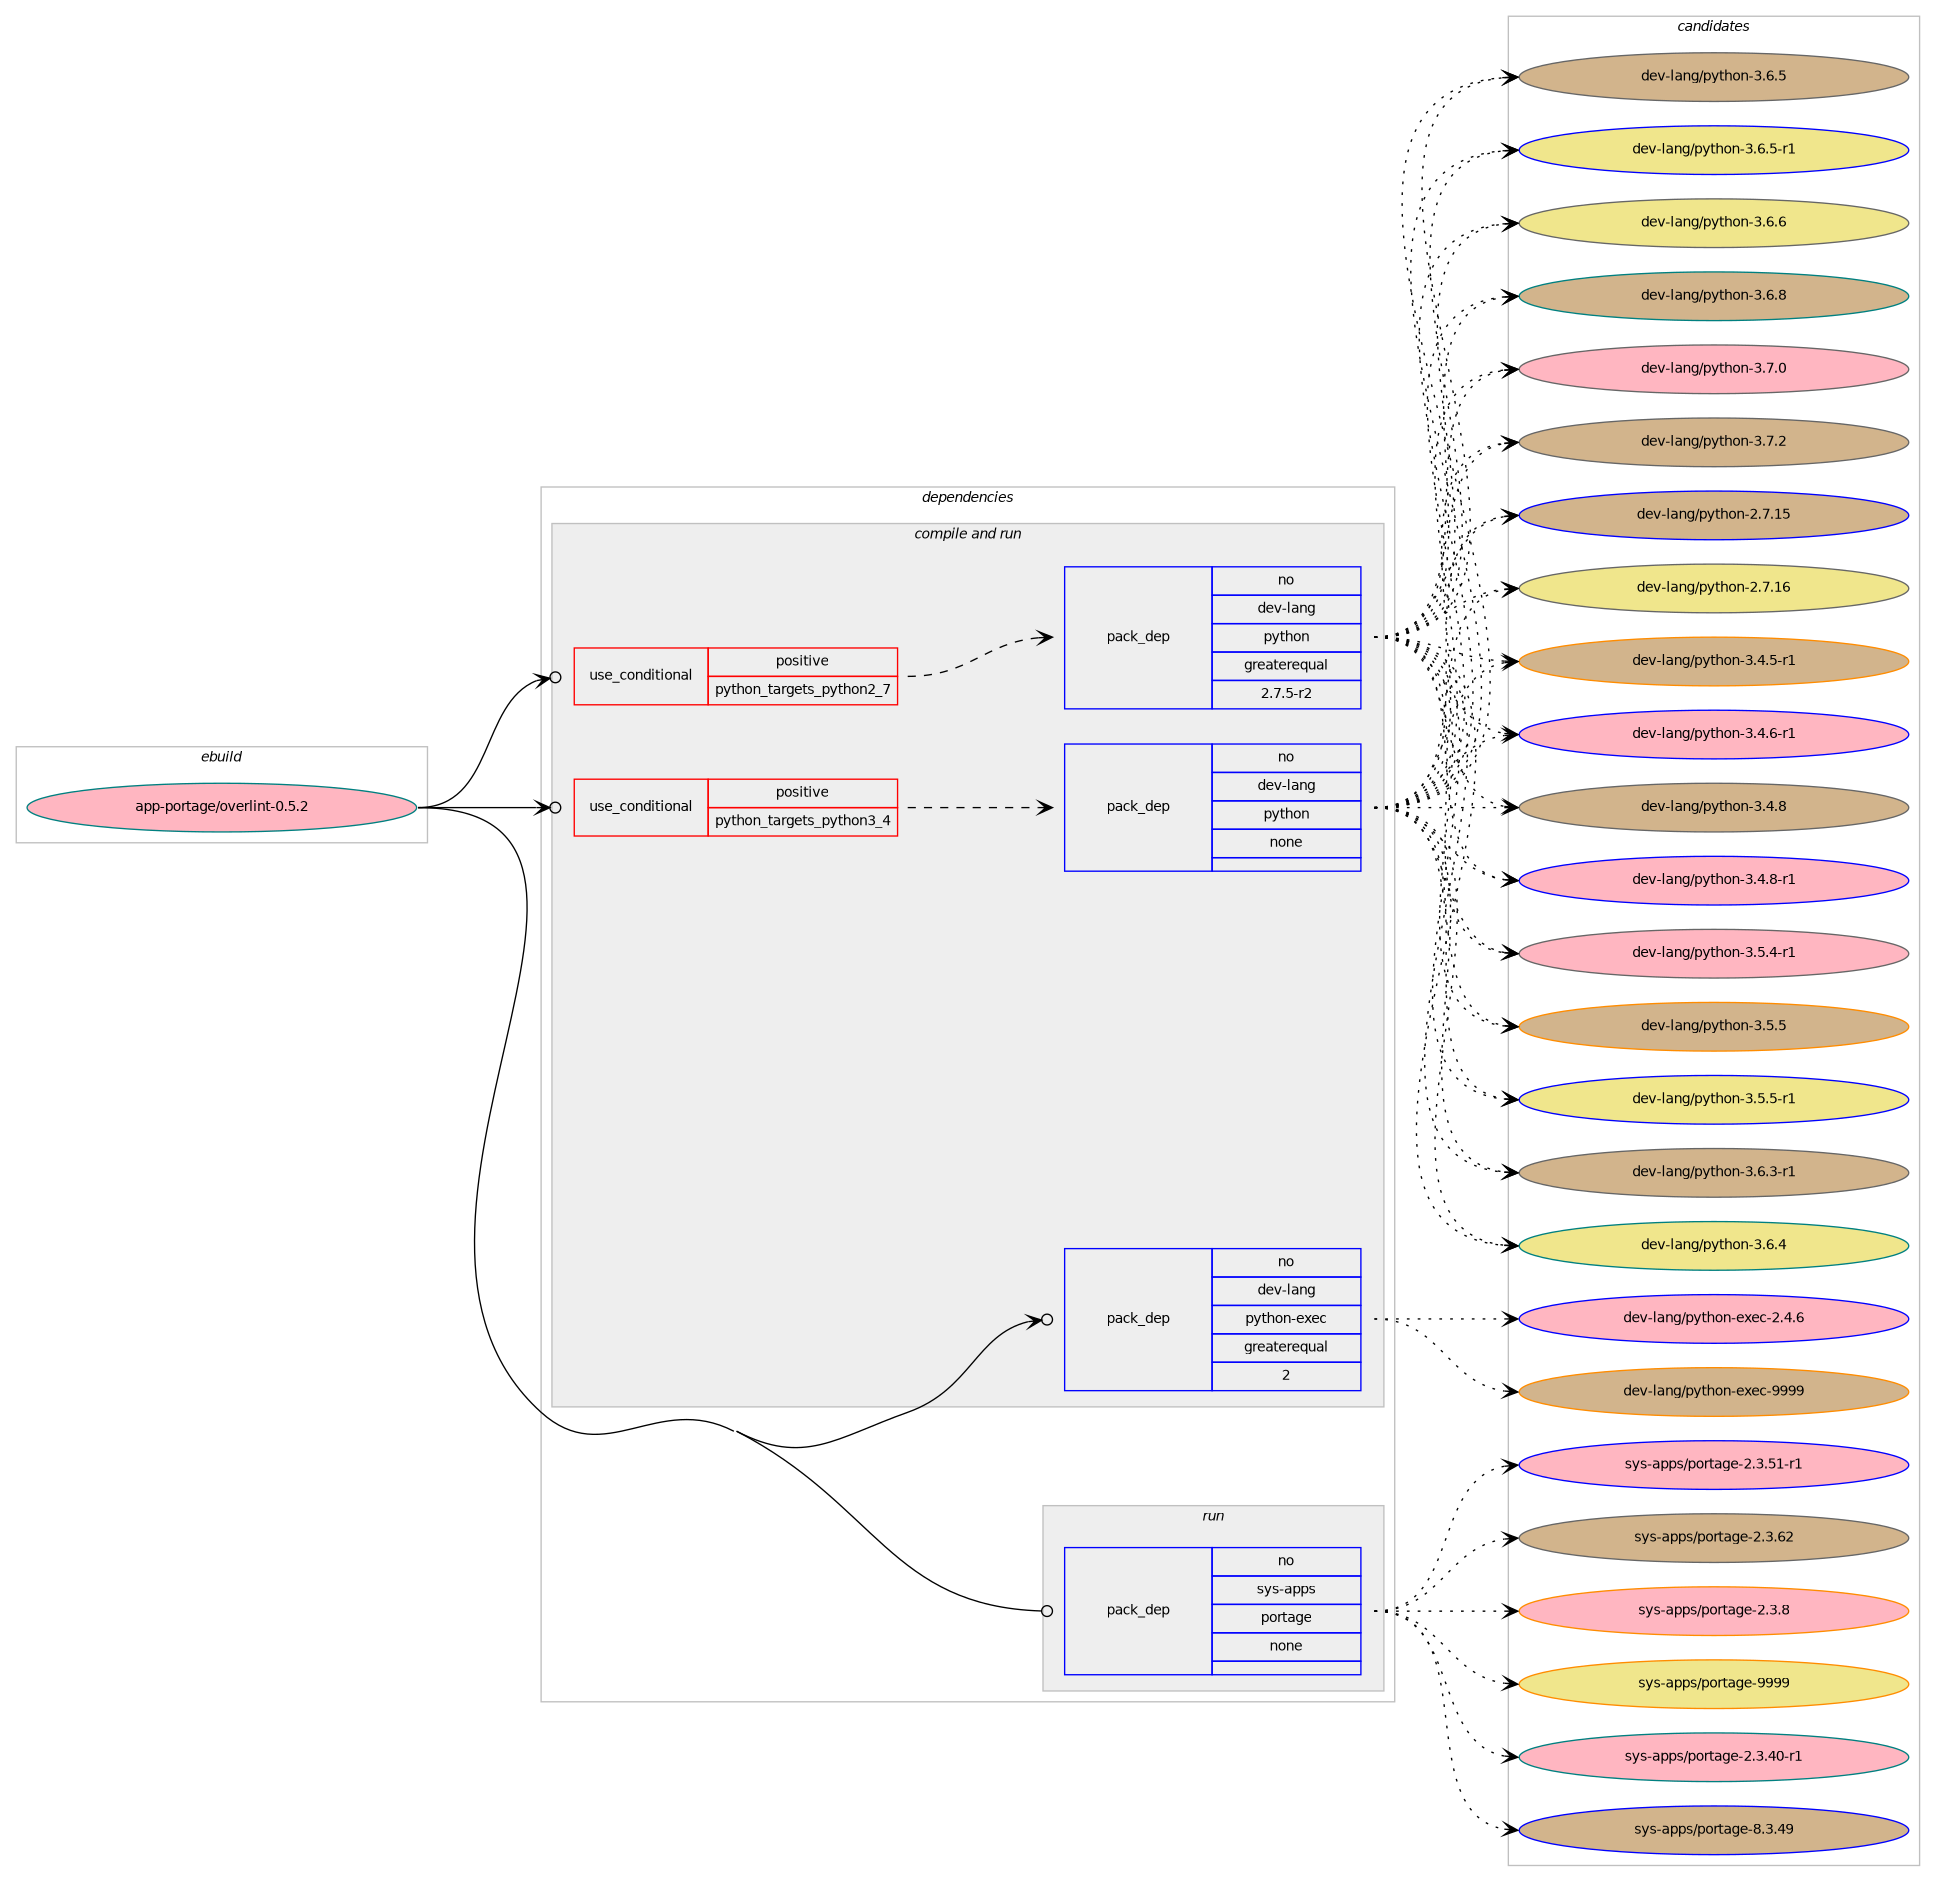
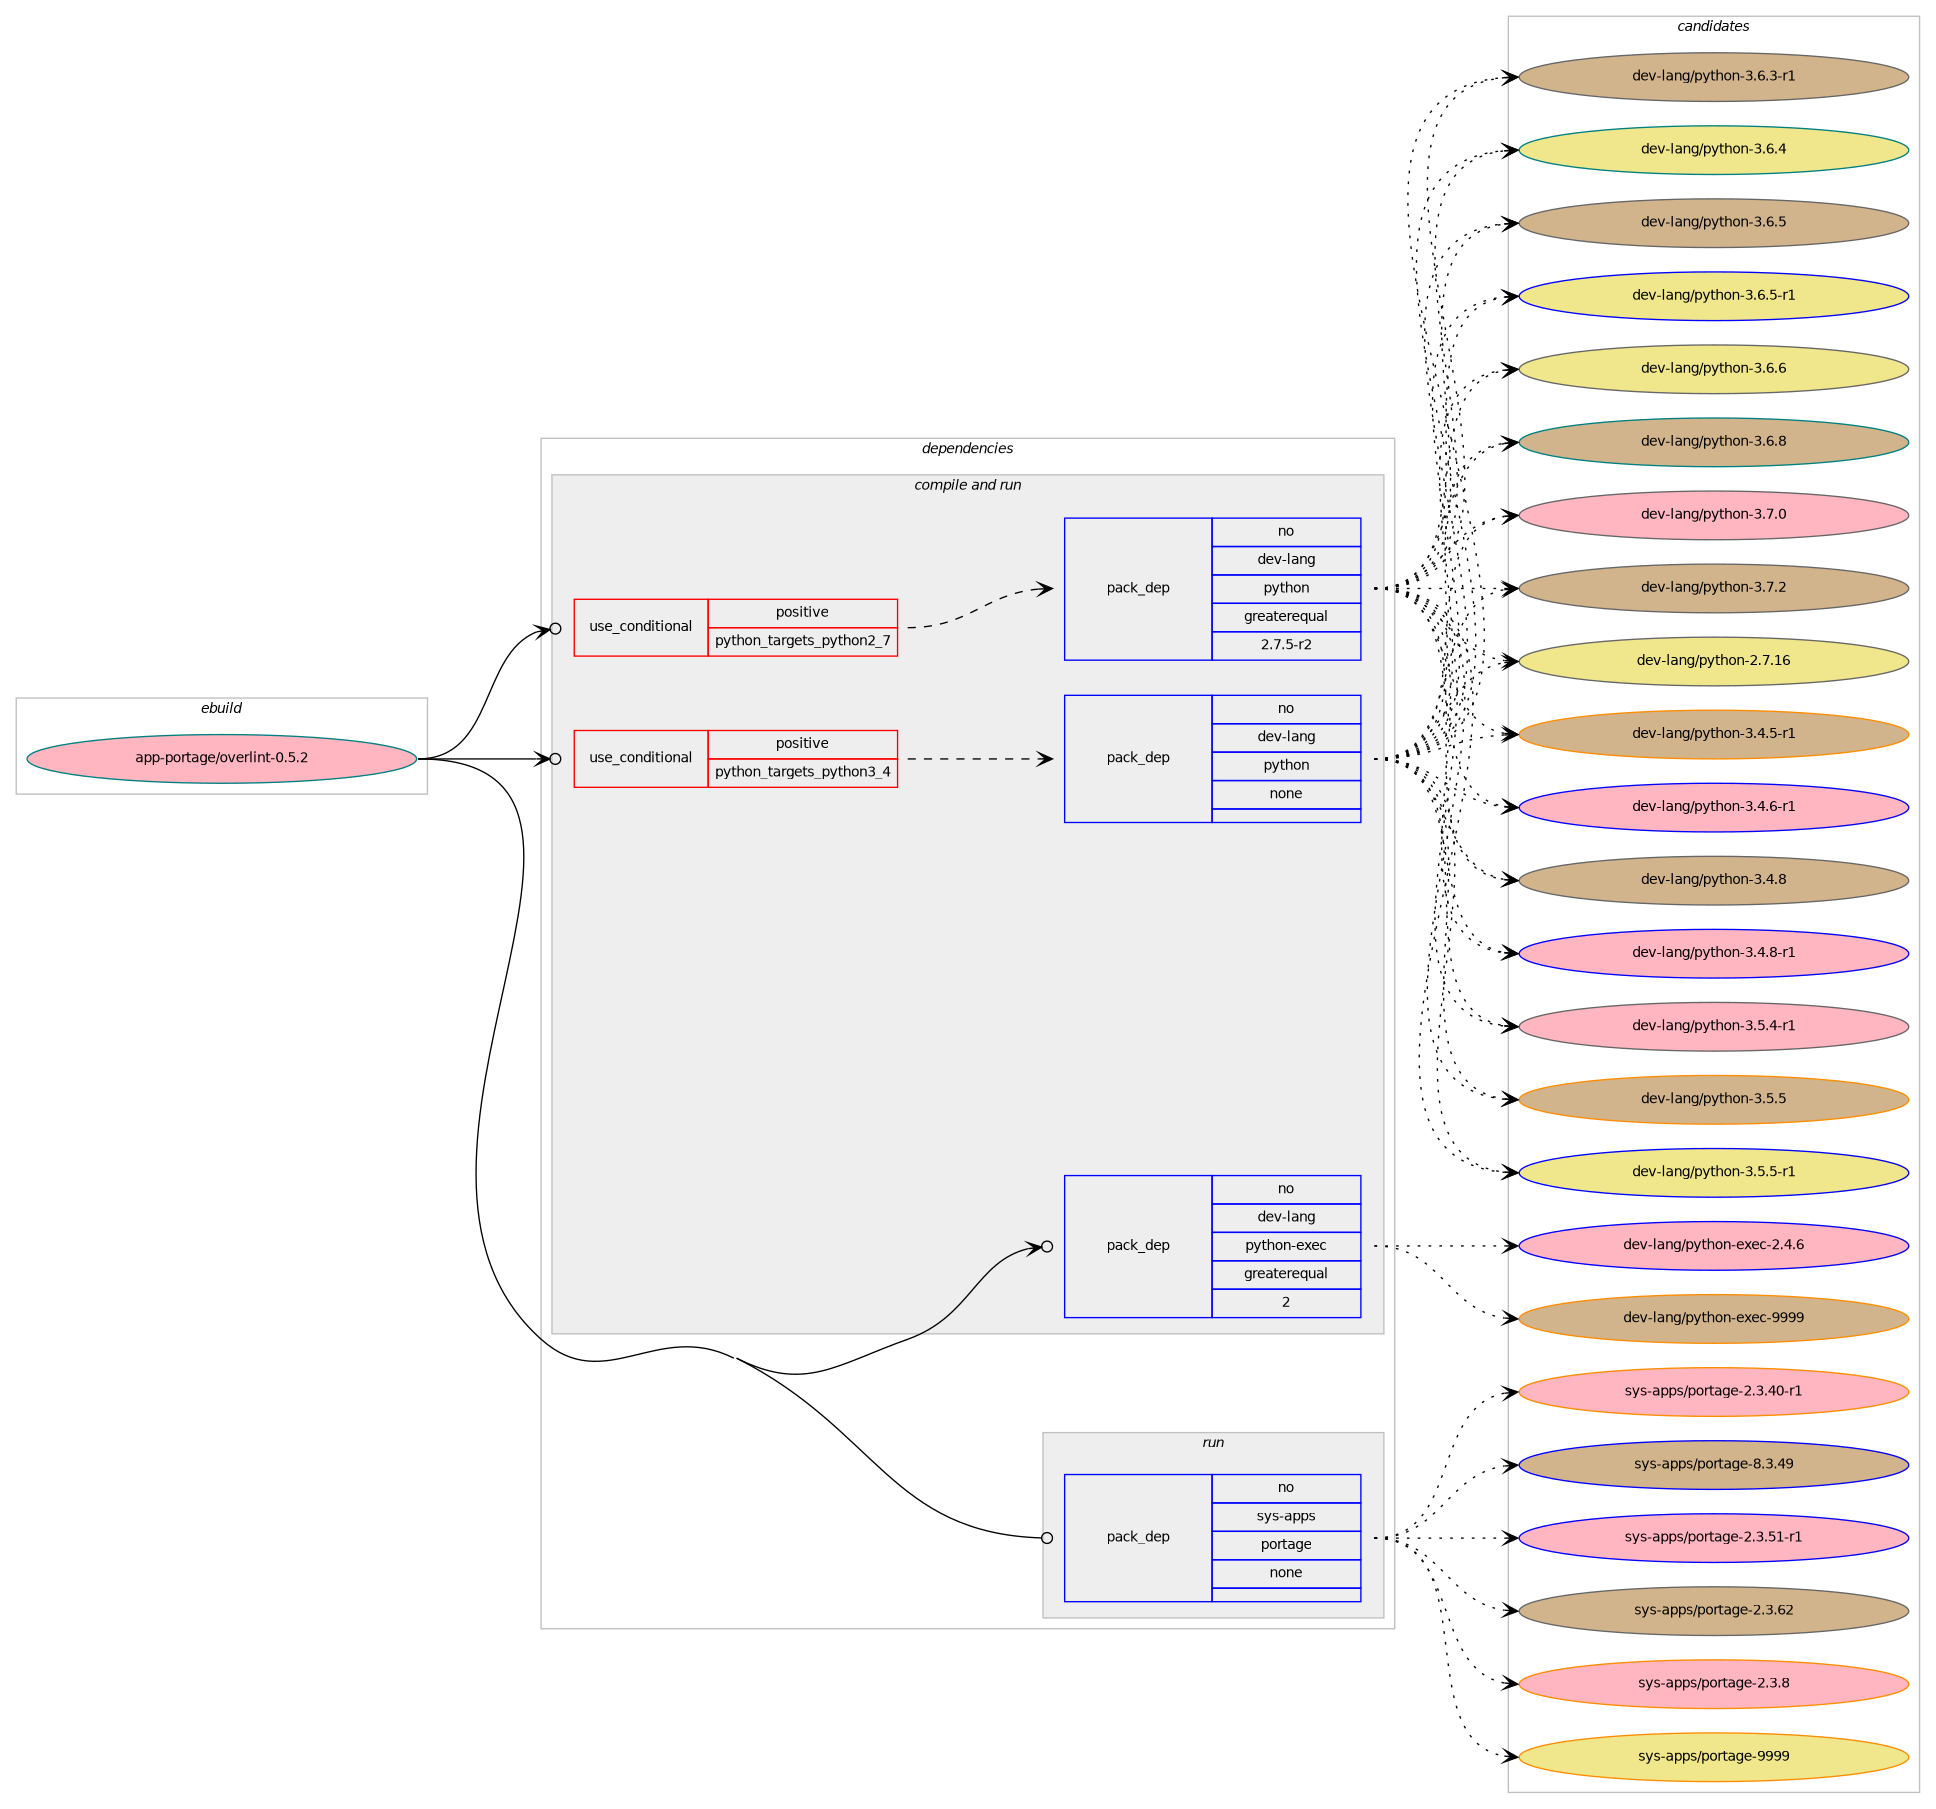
(1714, 515) -> none
(1714, 1757) -> (1714, 1392)
